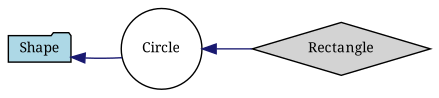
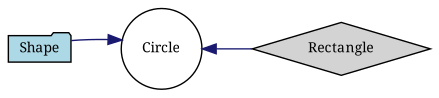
(104, 58) -> (90, 40)
